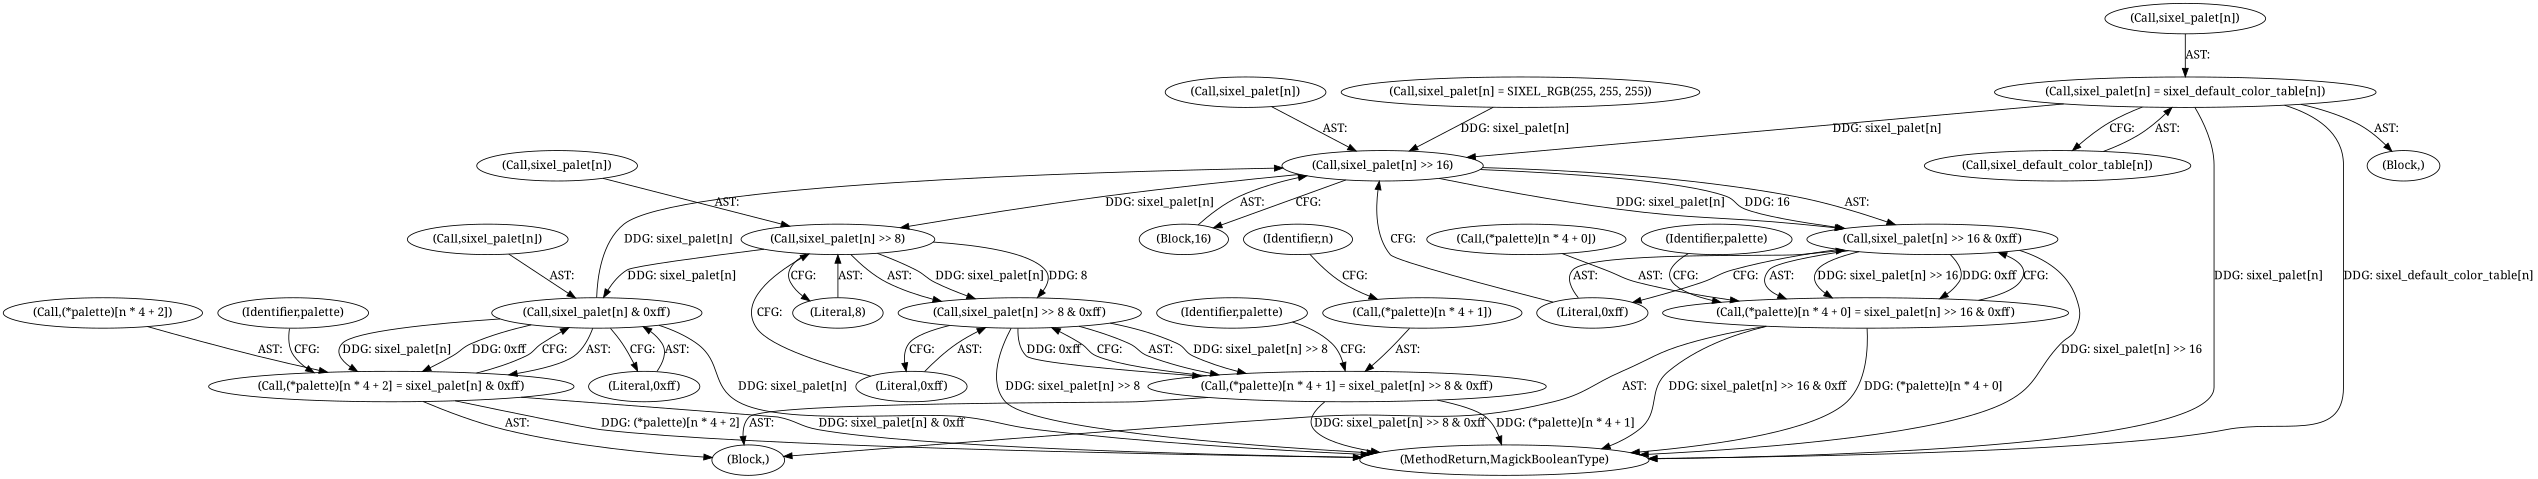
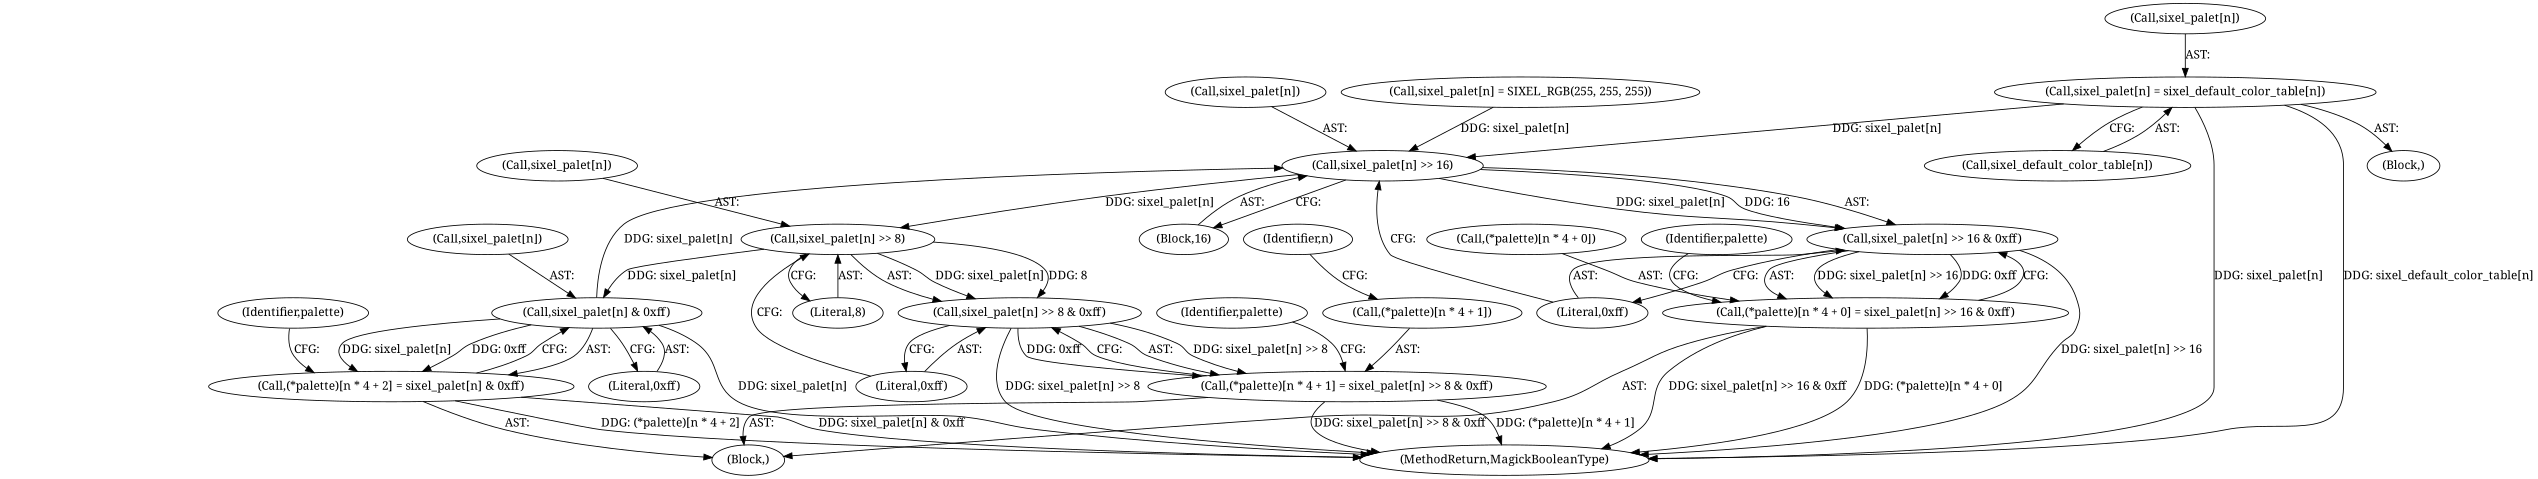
(103, 313) -> none
